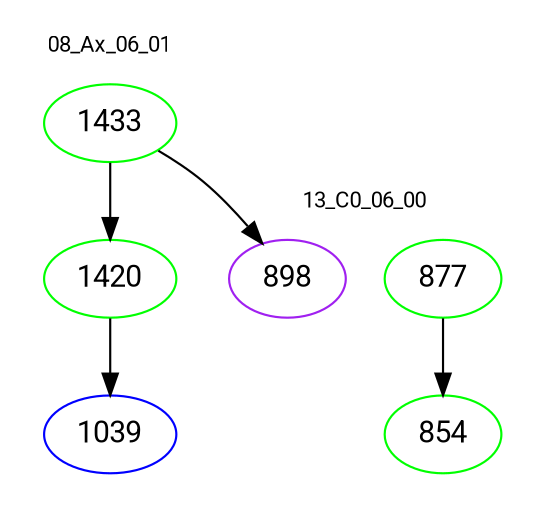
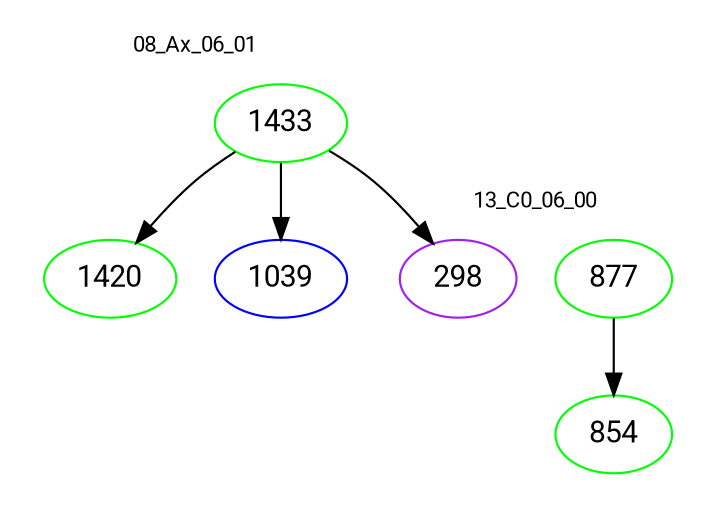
(287, 279) -> (458, 279)
(110, 346) -> (281, 190)
